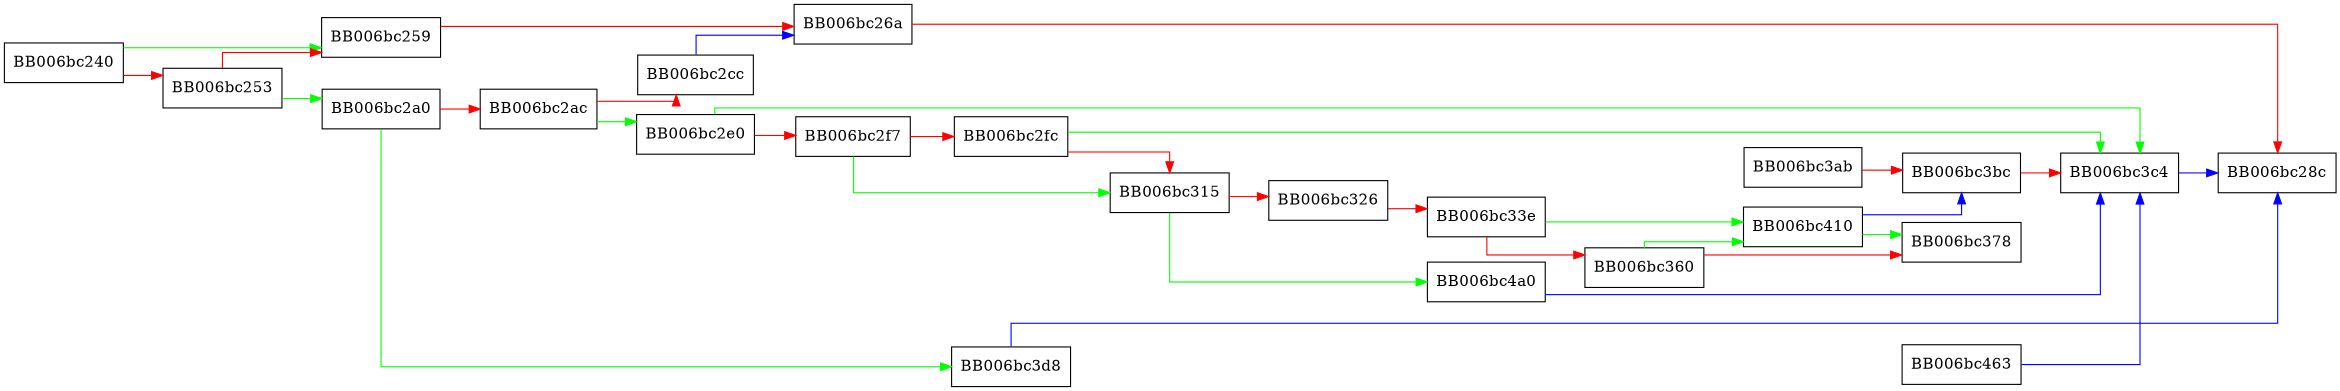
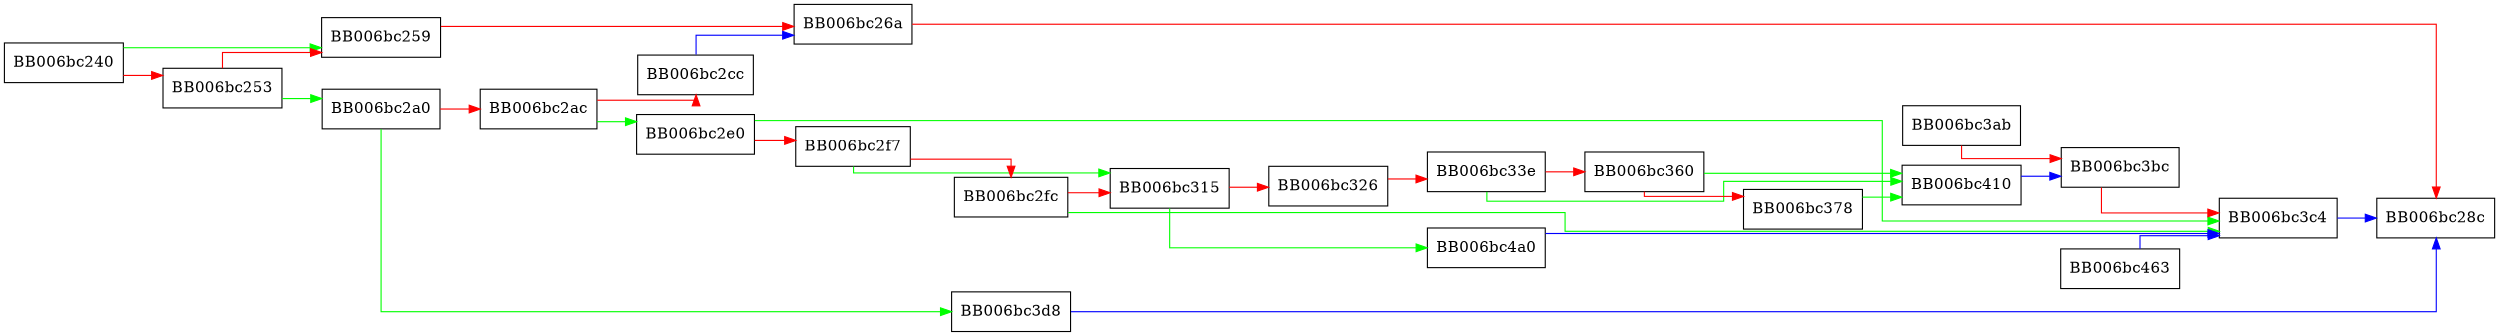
(1877, 235) -> (1875, 197)
